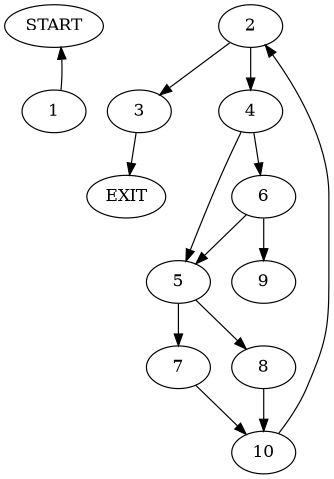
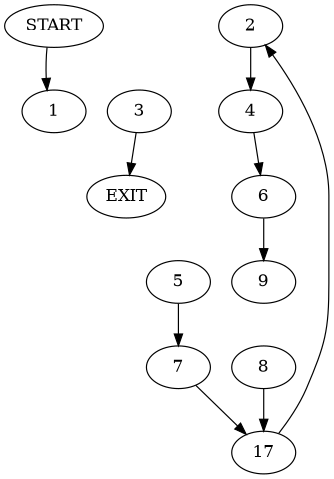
(200, 65) -> none
(62, 75) -> (46, 63)
(215, 191) -> none
(225, 235) -> none
(217, 320) -> none
(264, 453) -> (264, 453)
